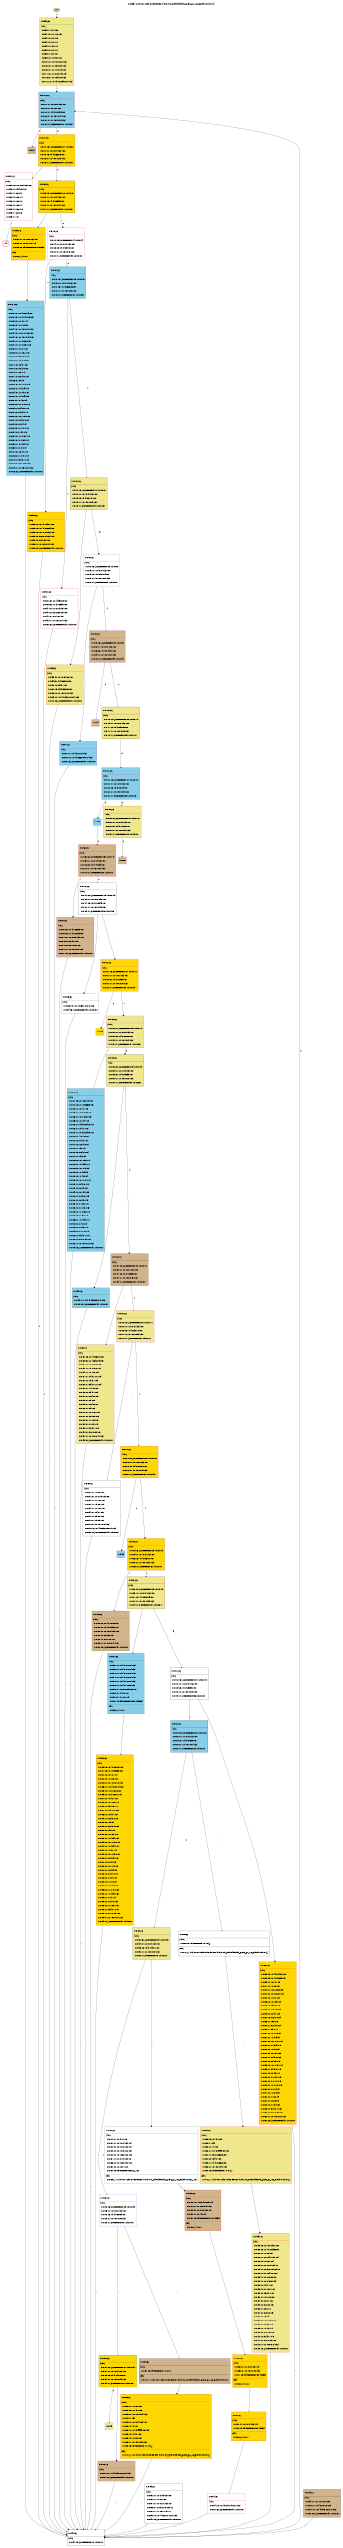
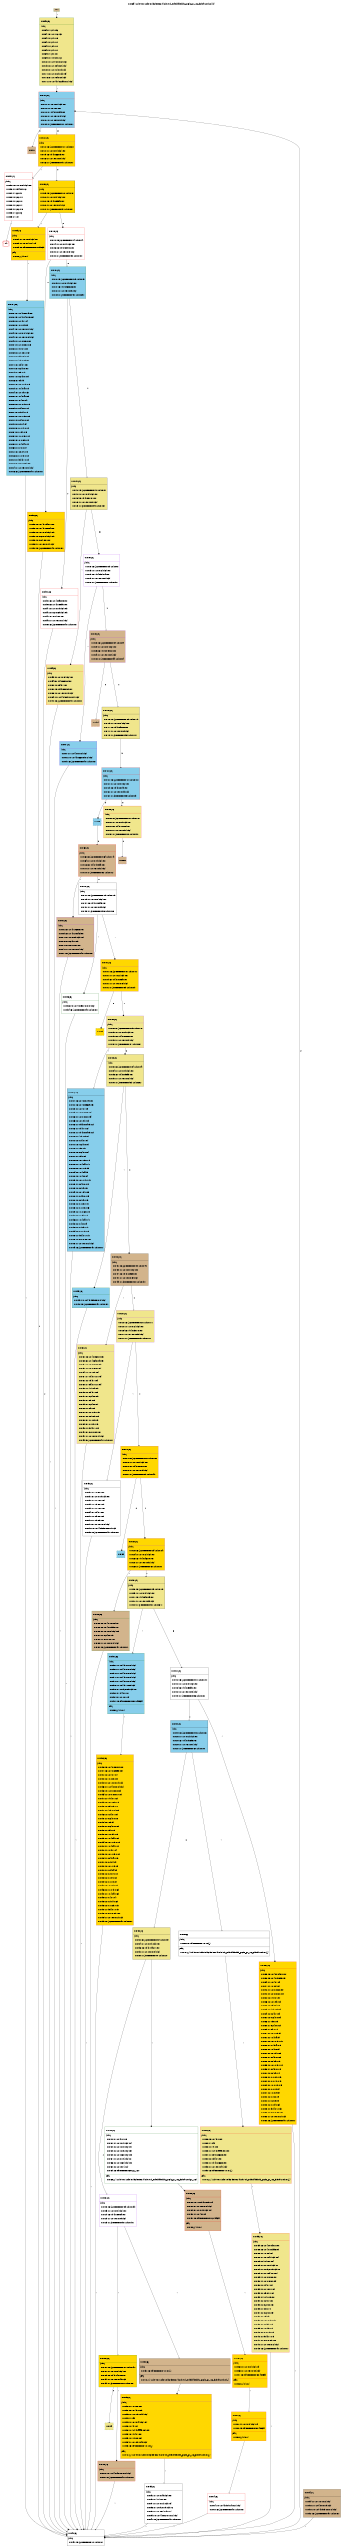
(133, 2498) -> (165, 2470)
